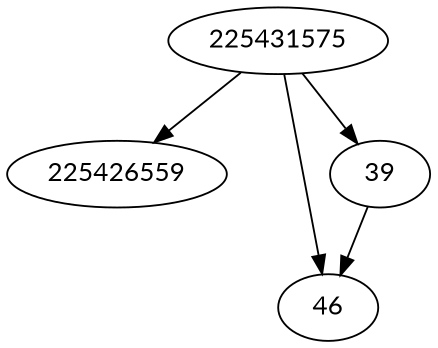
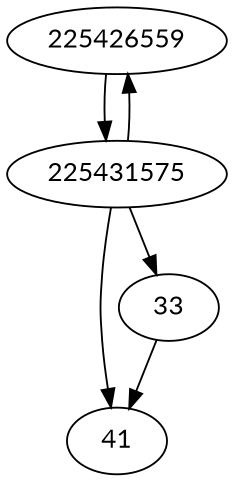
none -> (105, 98)
(380, 174) -> (169, 308)
(328, 308) -> (117, 441)
